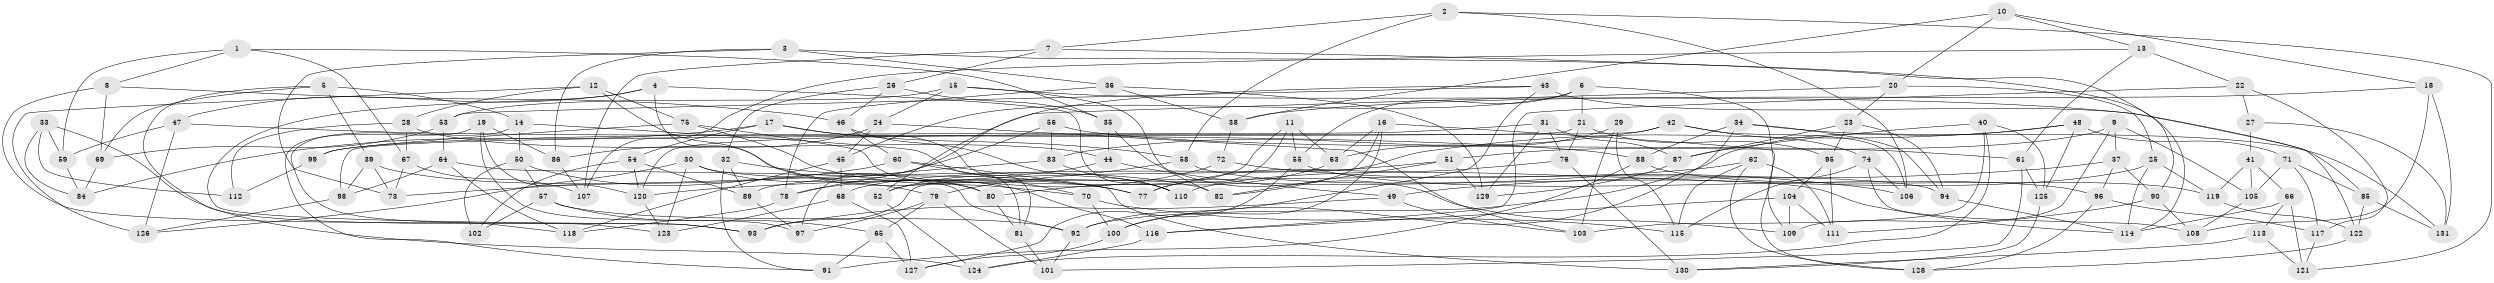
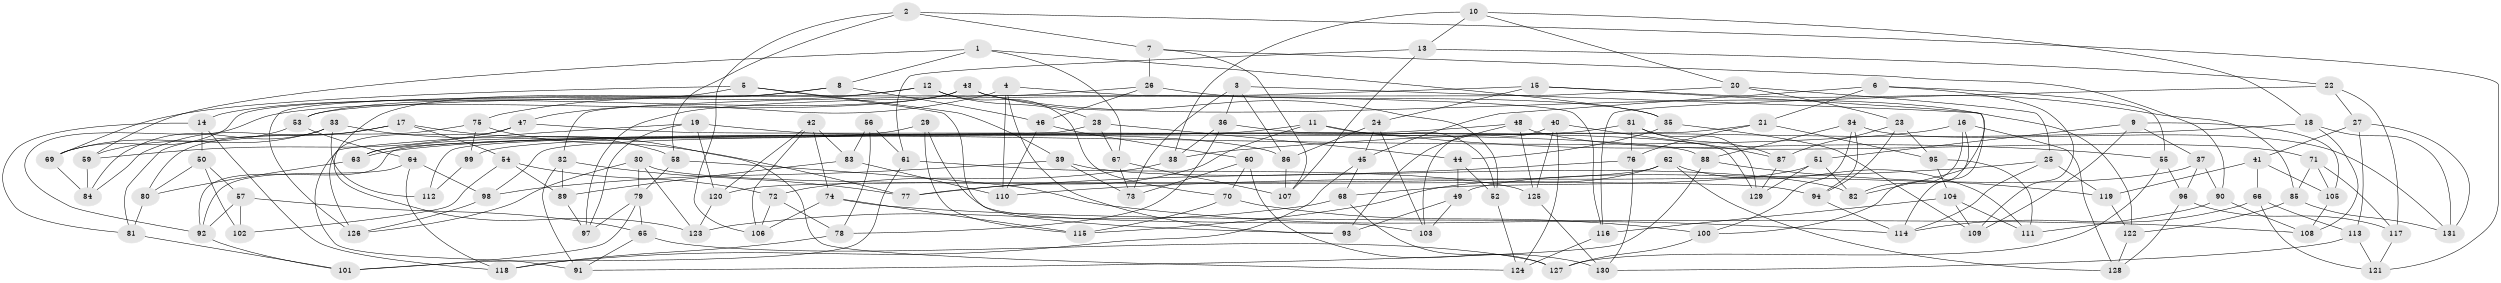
(636, 178) -> (622, 177)
none -> (2363, 178)
